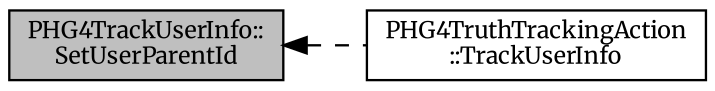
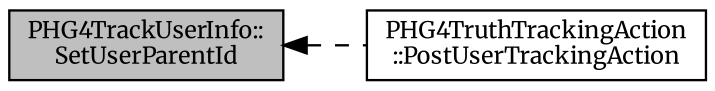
(536, 45) -> (536, 45)
